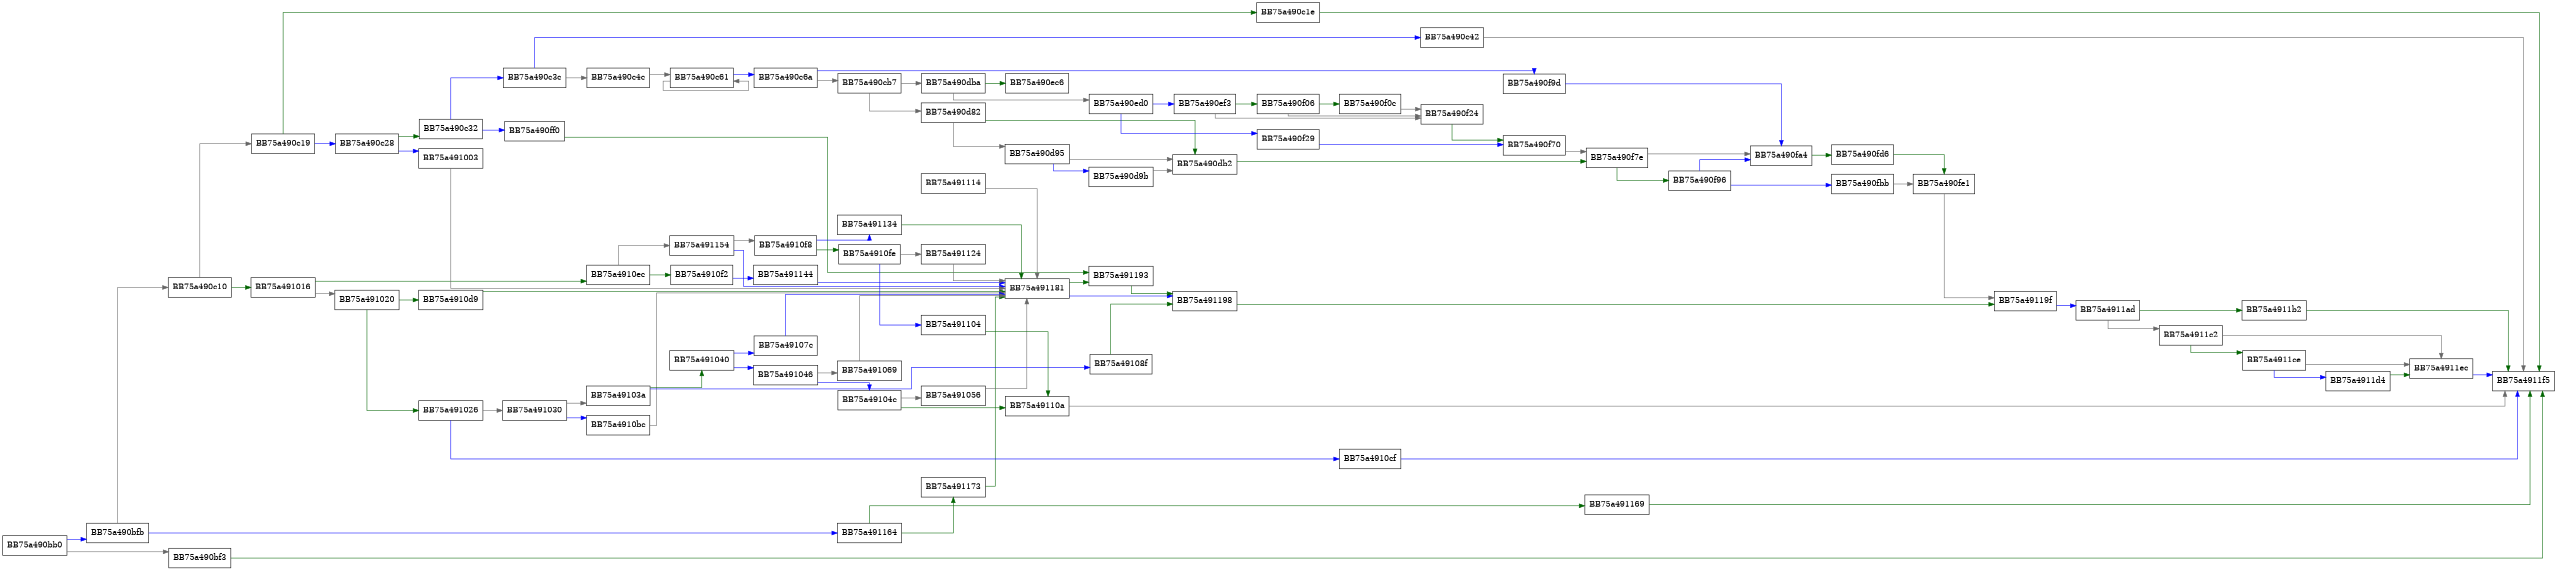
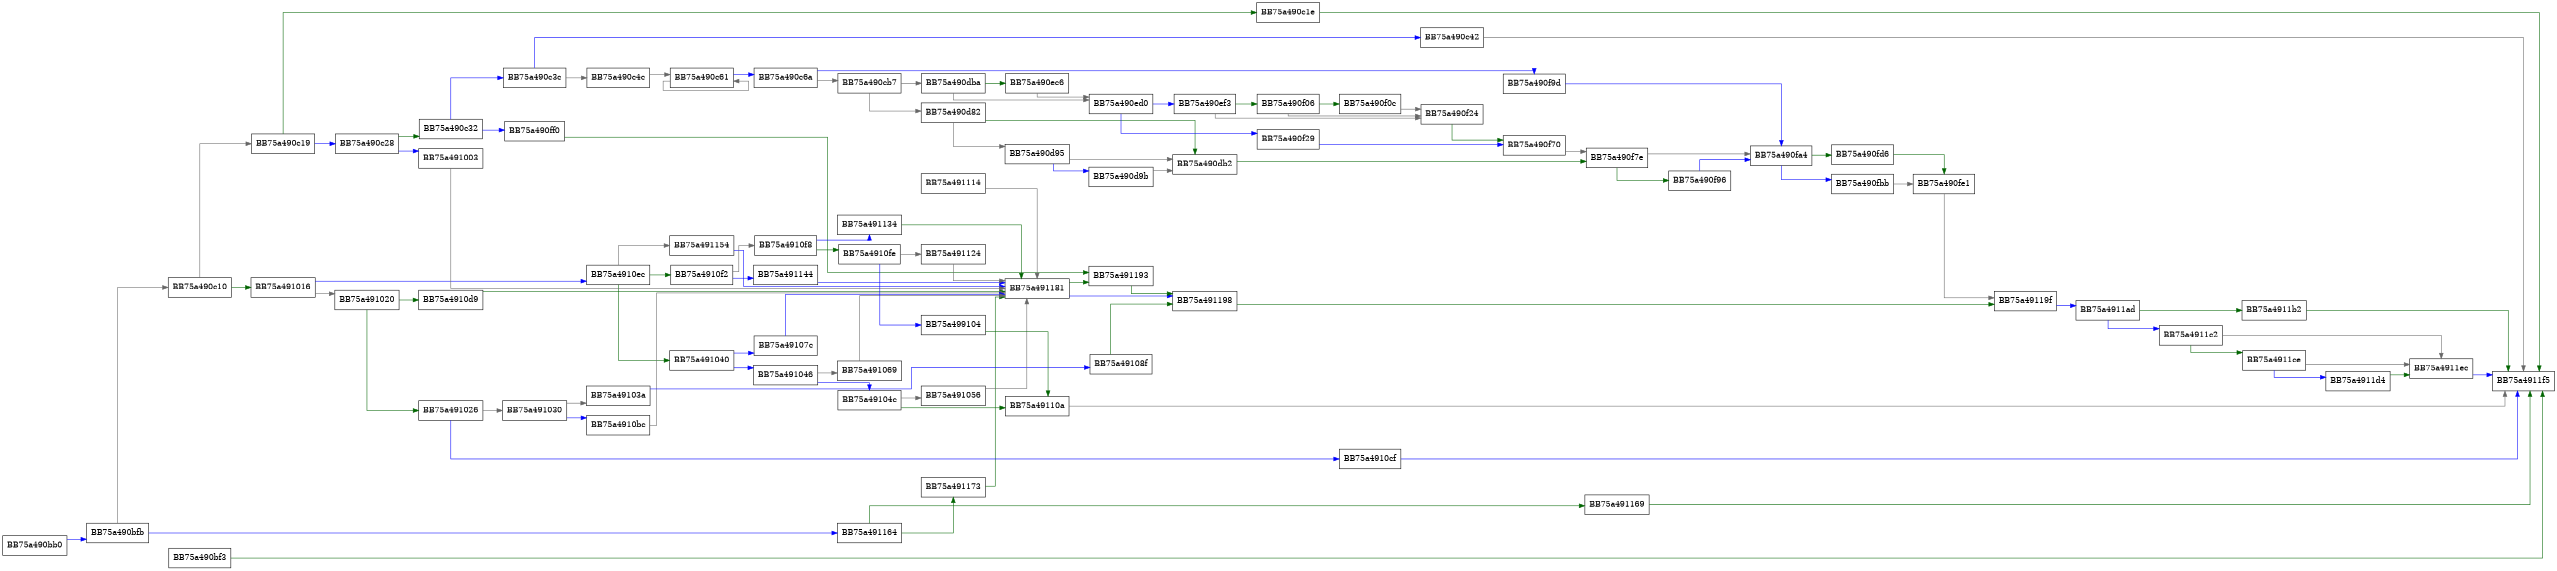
none -> (1058, 97)
(1778, 185) -> (1797, 180)
(742, 241) -> (739, 257)
(441, 281) -> (441, 281)
(953, 325) -> (953, 325)
(2127, 329) -> (2127, 329)
(682, 387) -> (618, 345)
(115, 552) -> none
